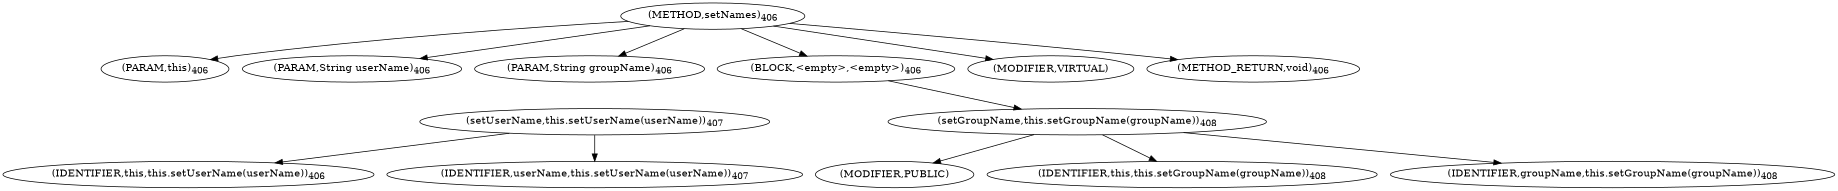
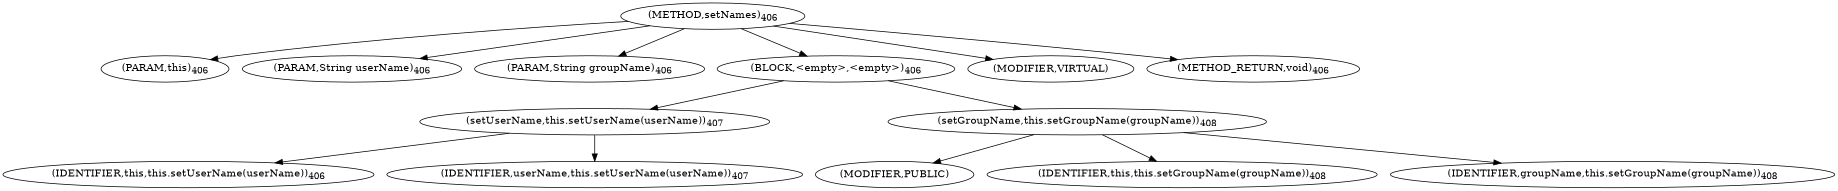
none -> (721, 94)
